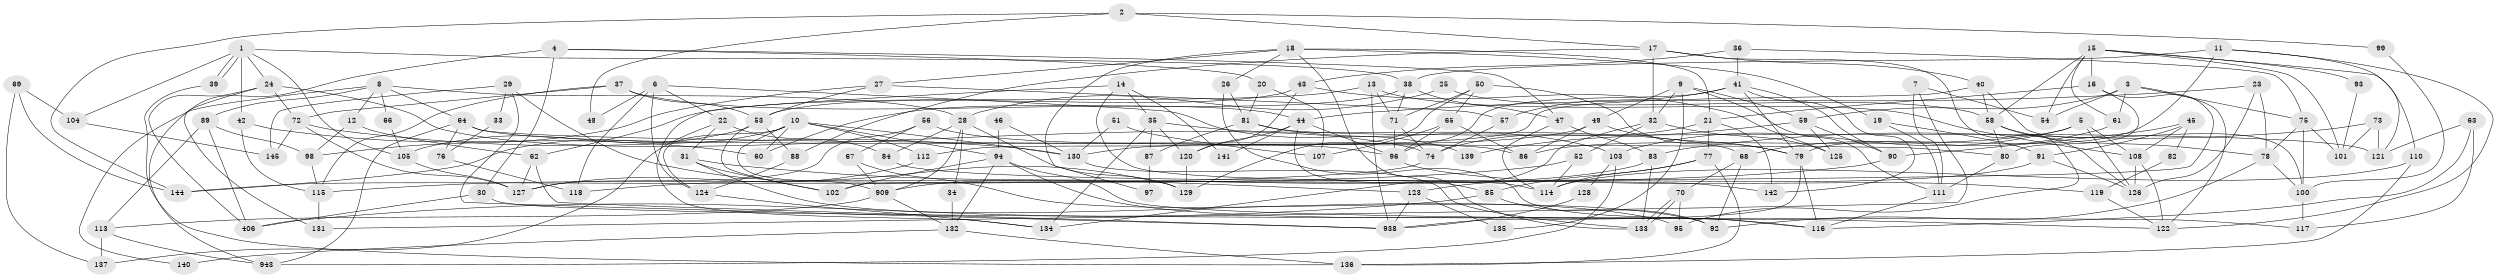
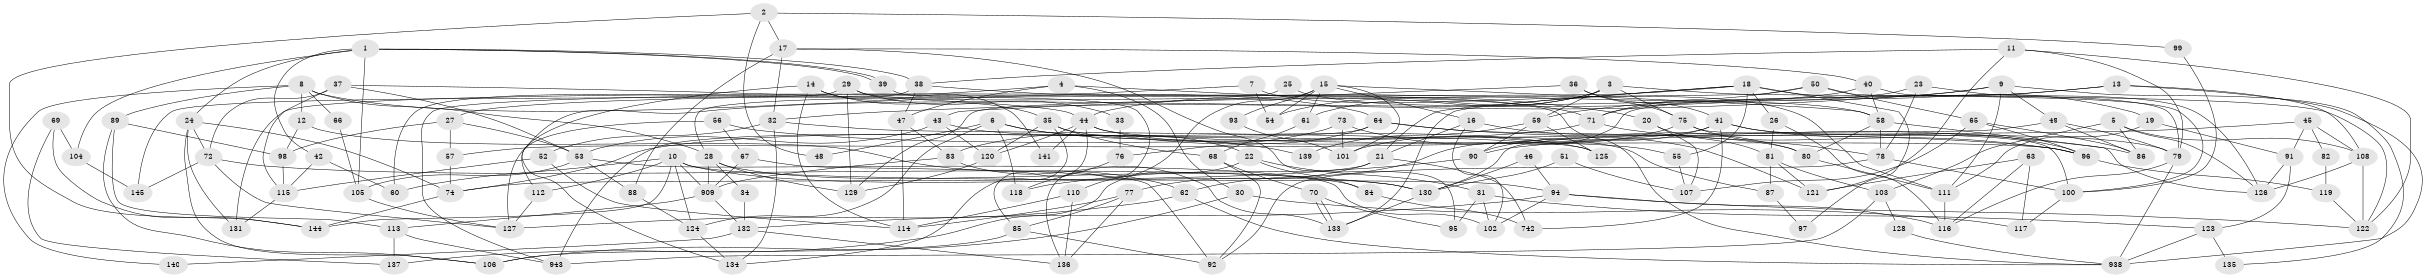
none -> (1677, 157)
(1771, 193) -> (1528, 229)
(249, 229) -> (490, 265)
